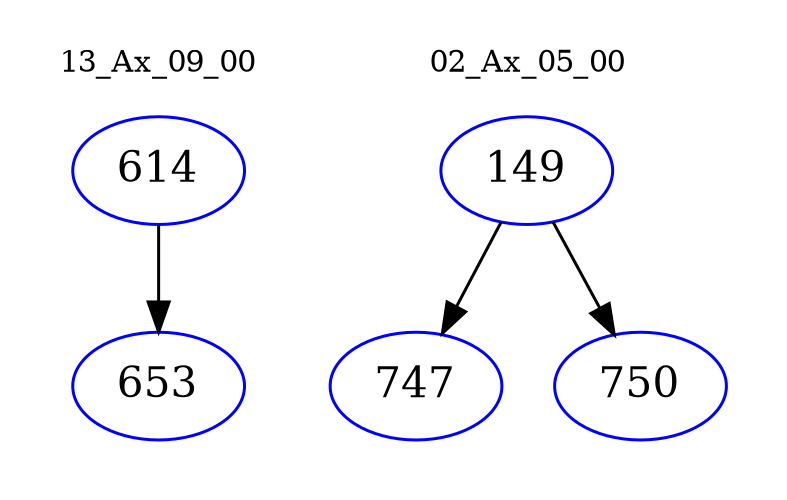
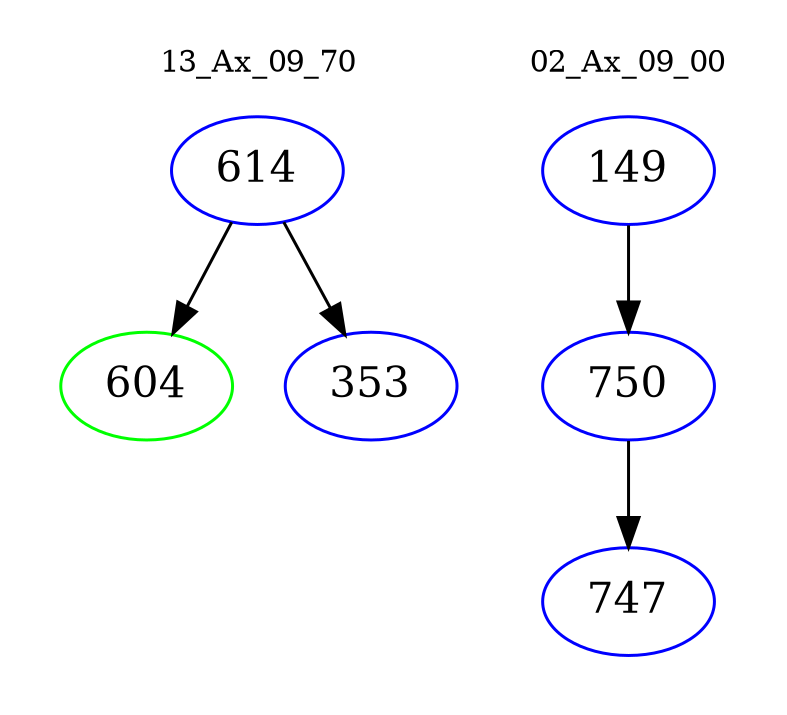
(159, 64) -> (259, 64)
(528, 64) -> (629, 64)
(479, 264) -> (629, 479)
none -> (147, 386)
(159, 386) -> (371, 386)
